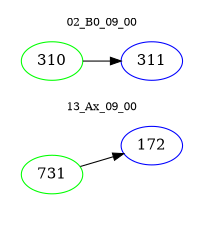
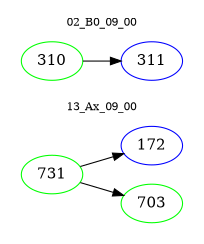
none -> (152, 203)
